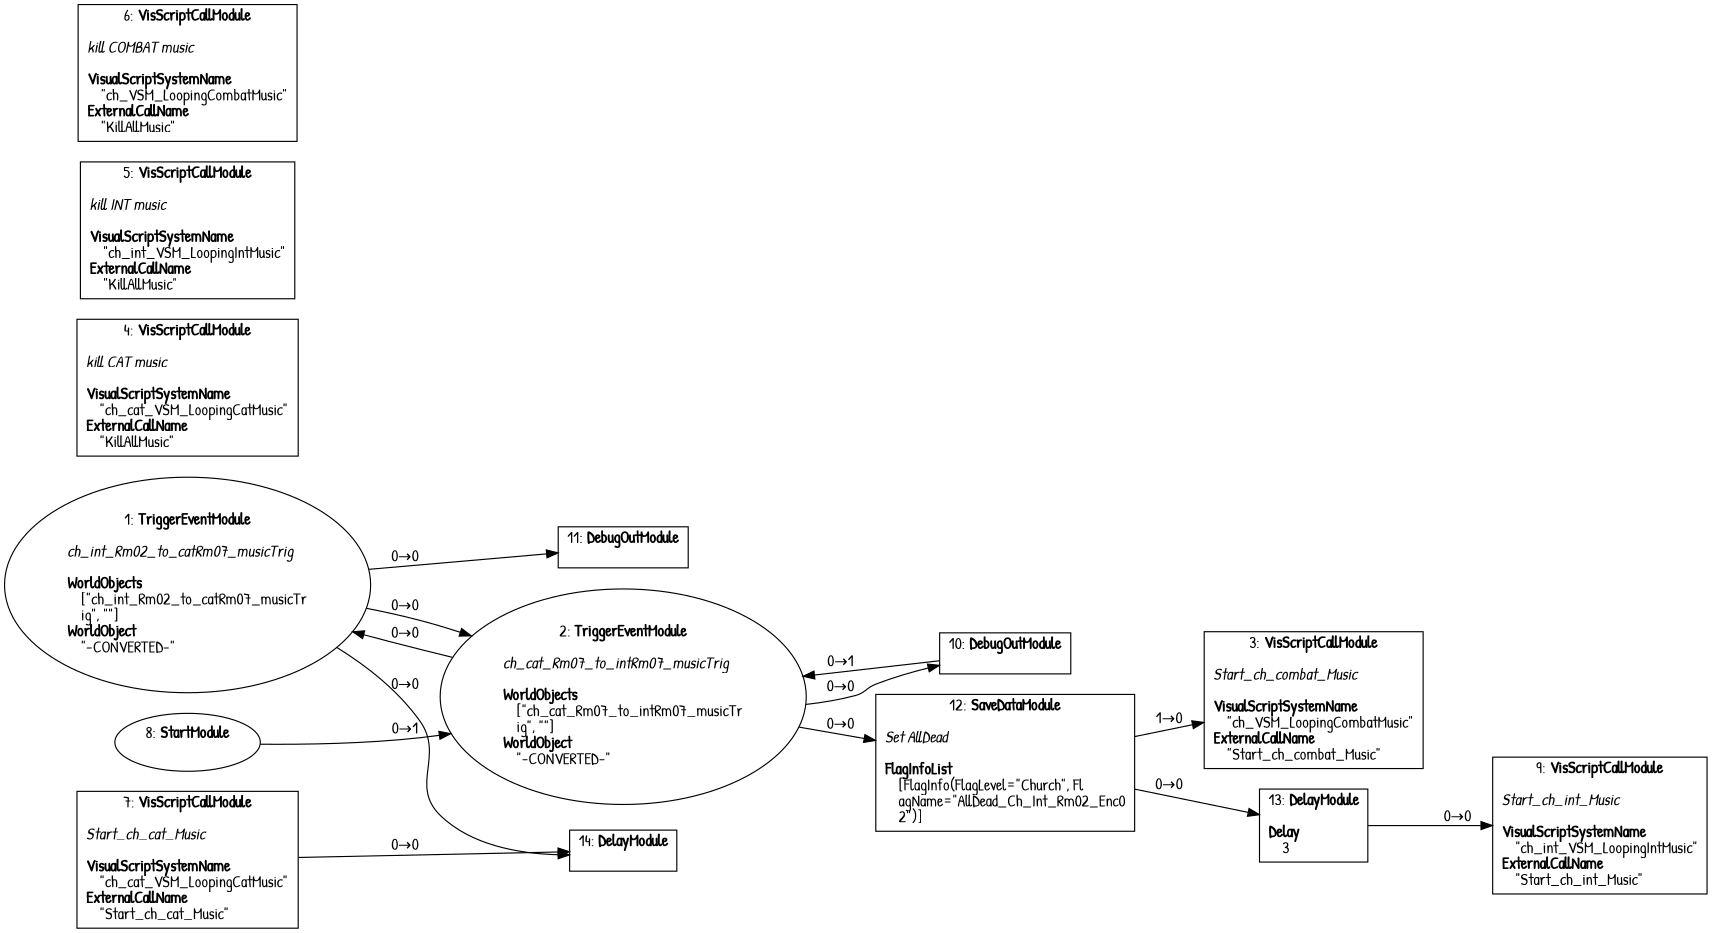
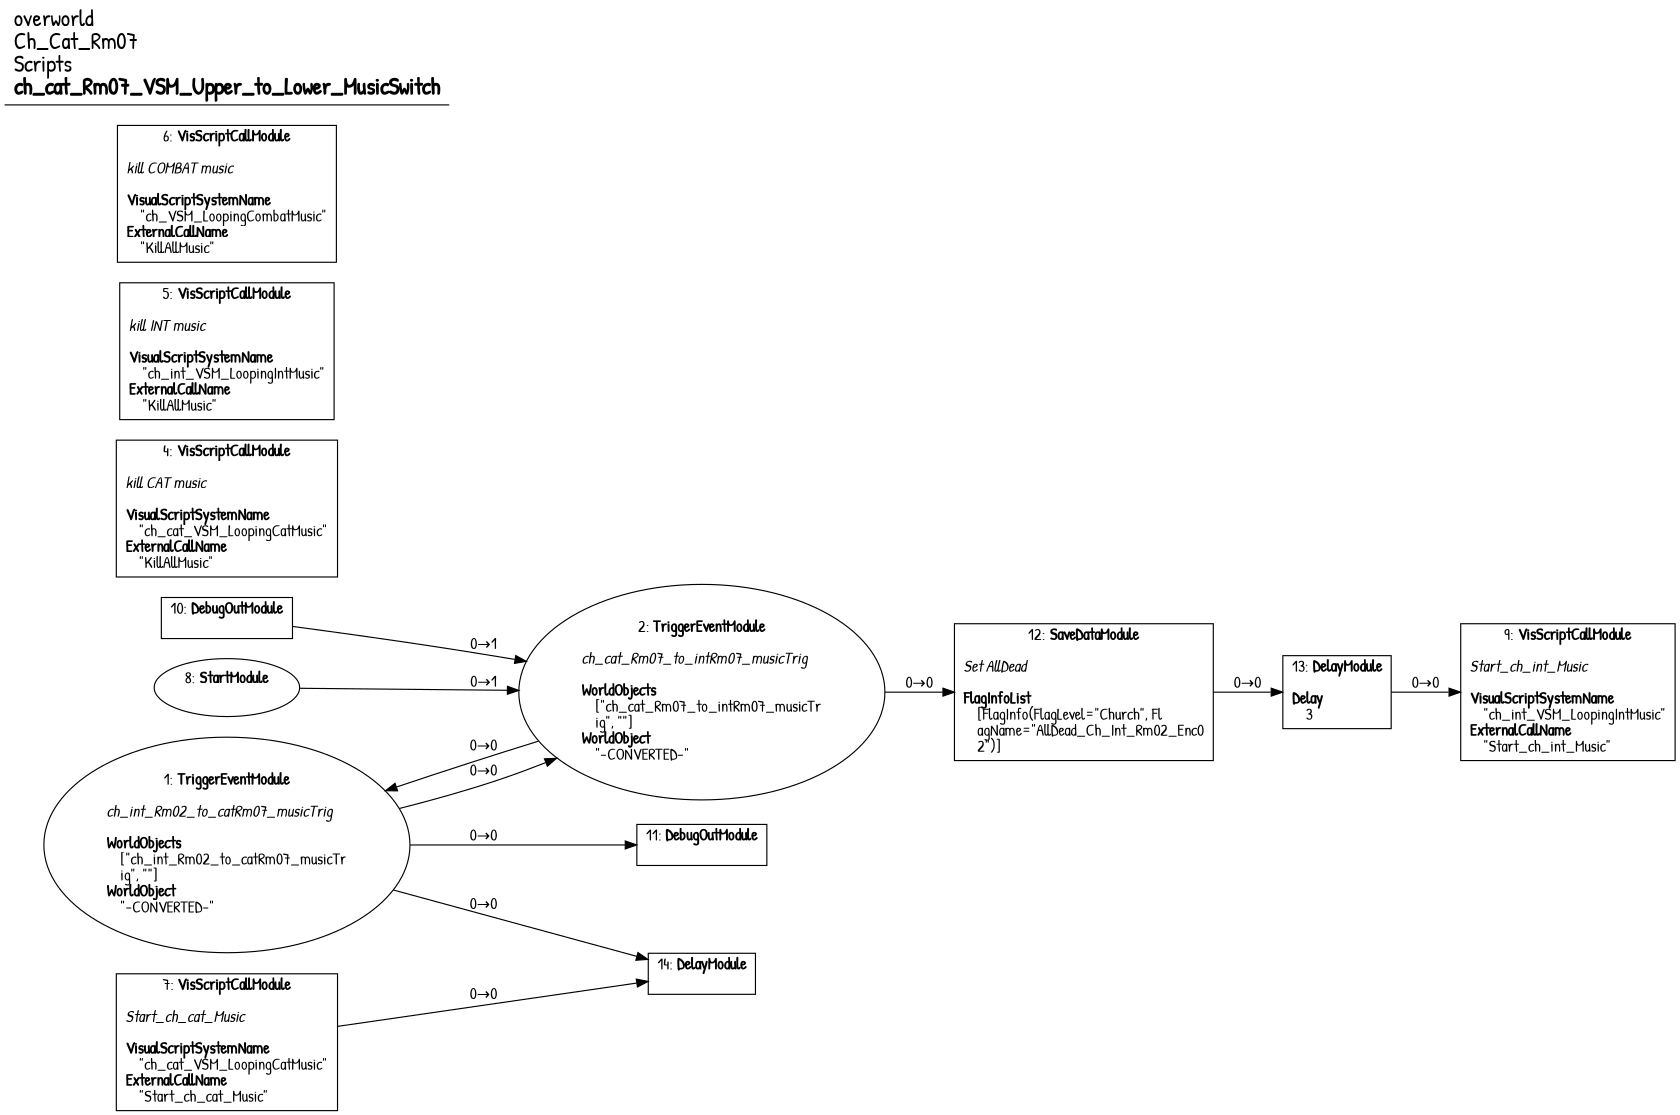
none -> (227, 55)
(868, 689) -> none
(1314, 700) -> none
